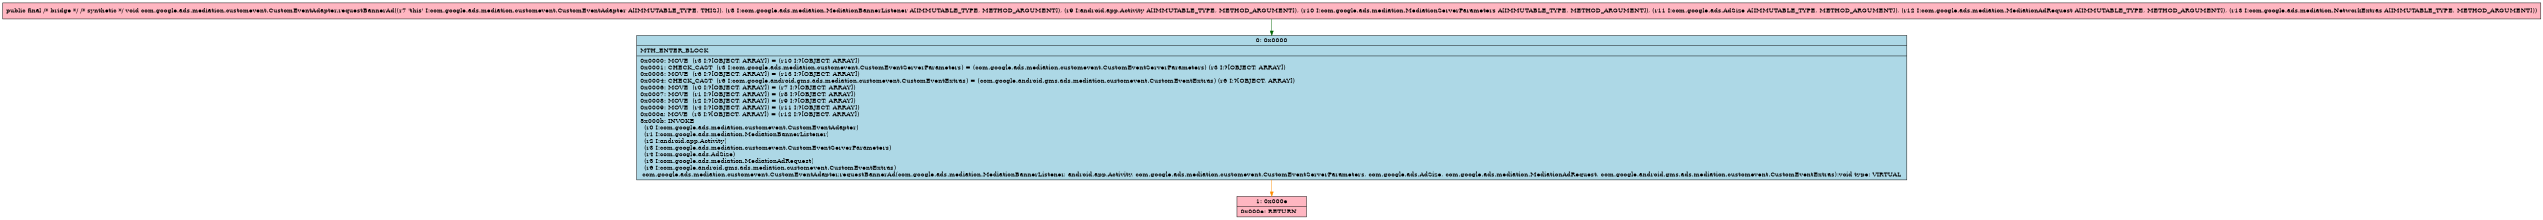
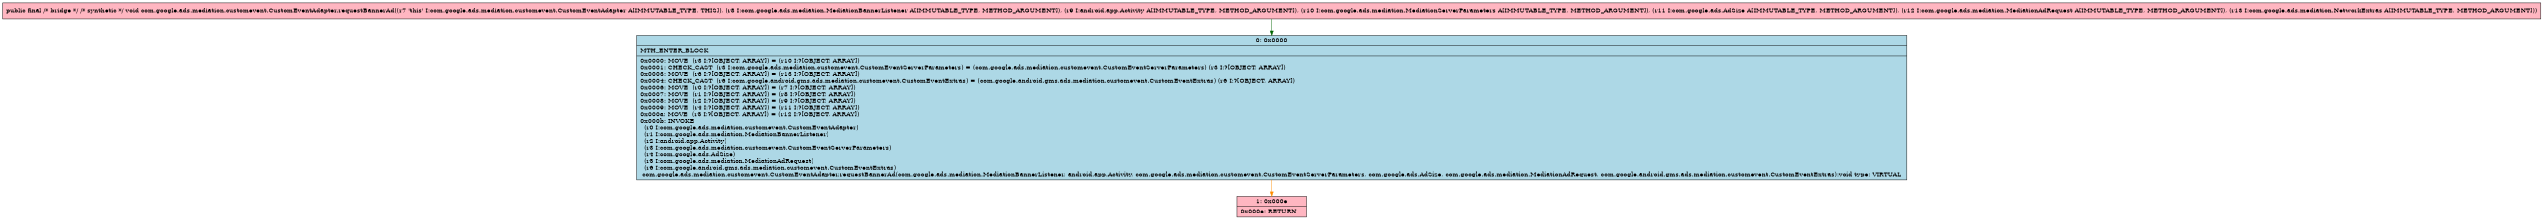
(669, 121) -> (669, 121)
